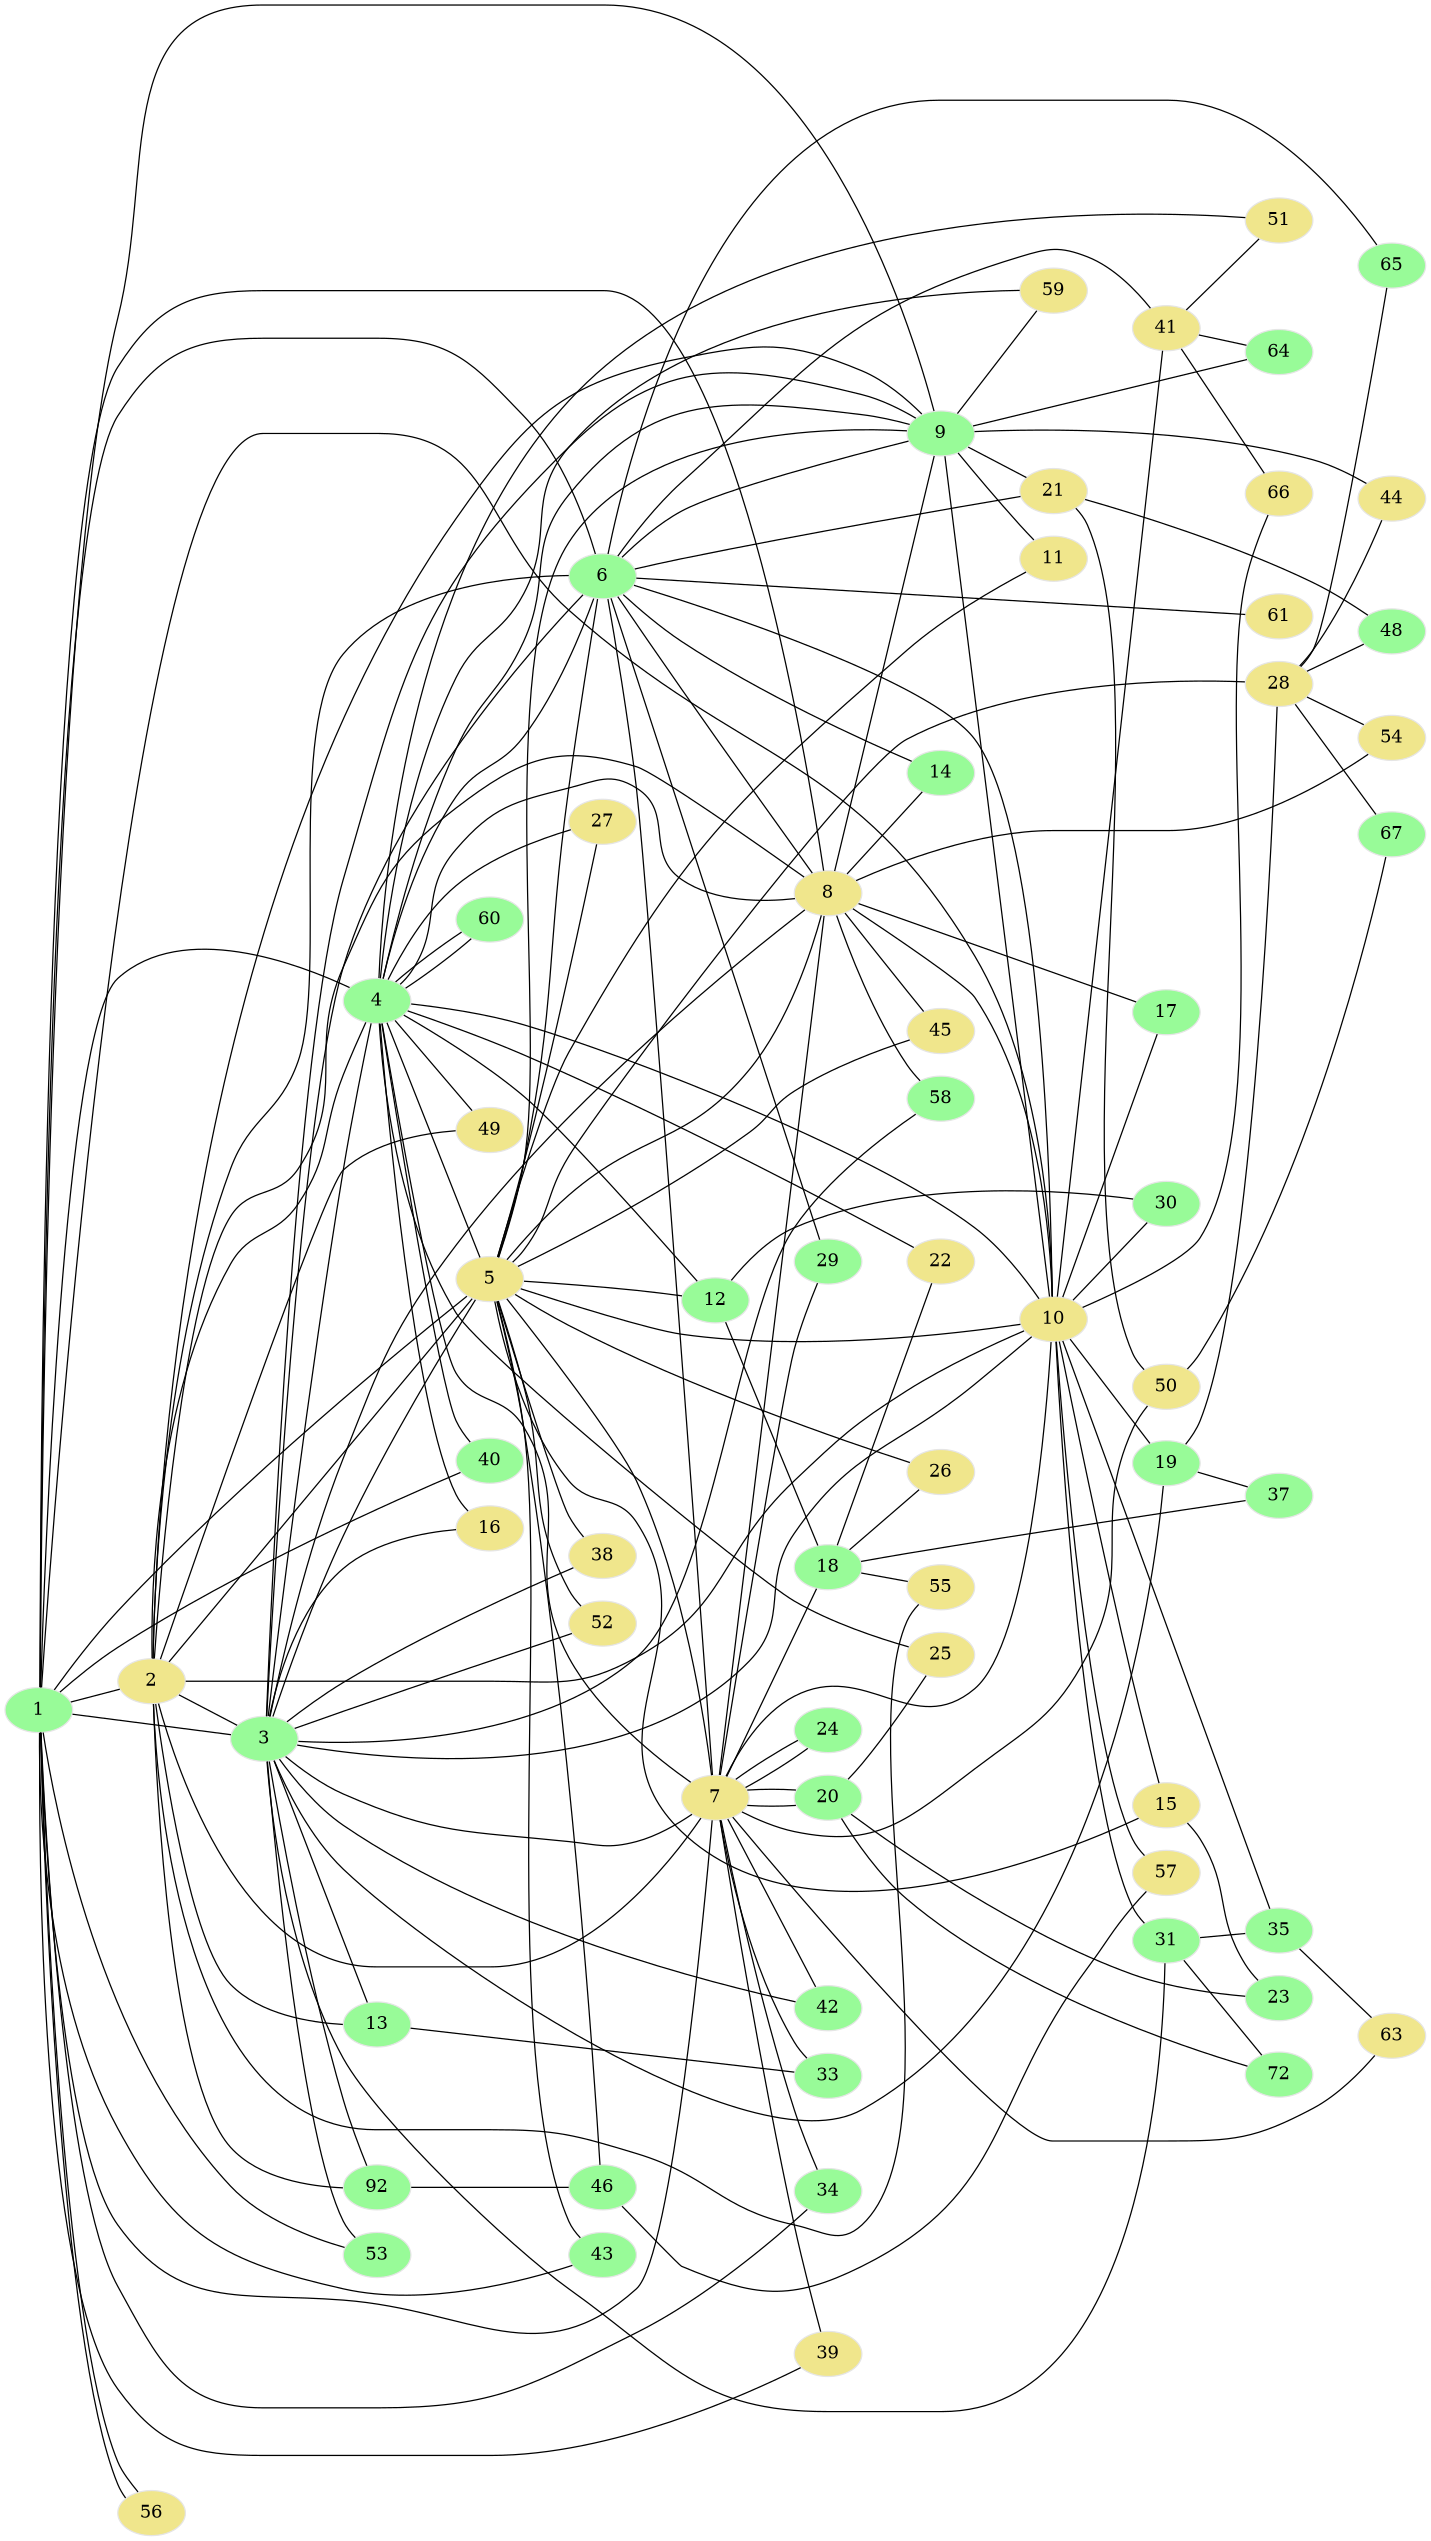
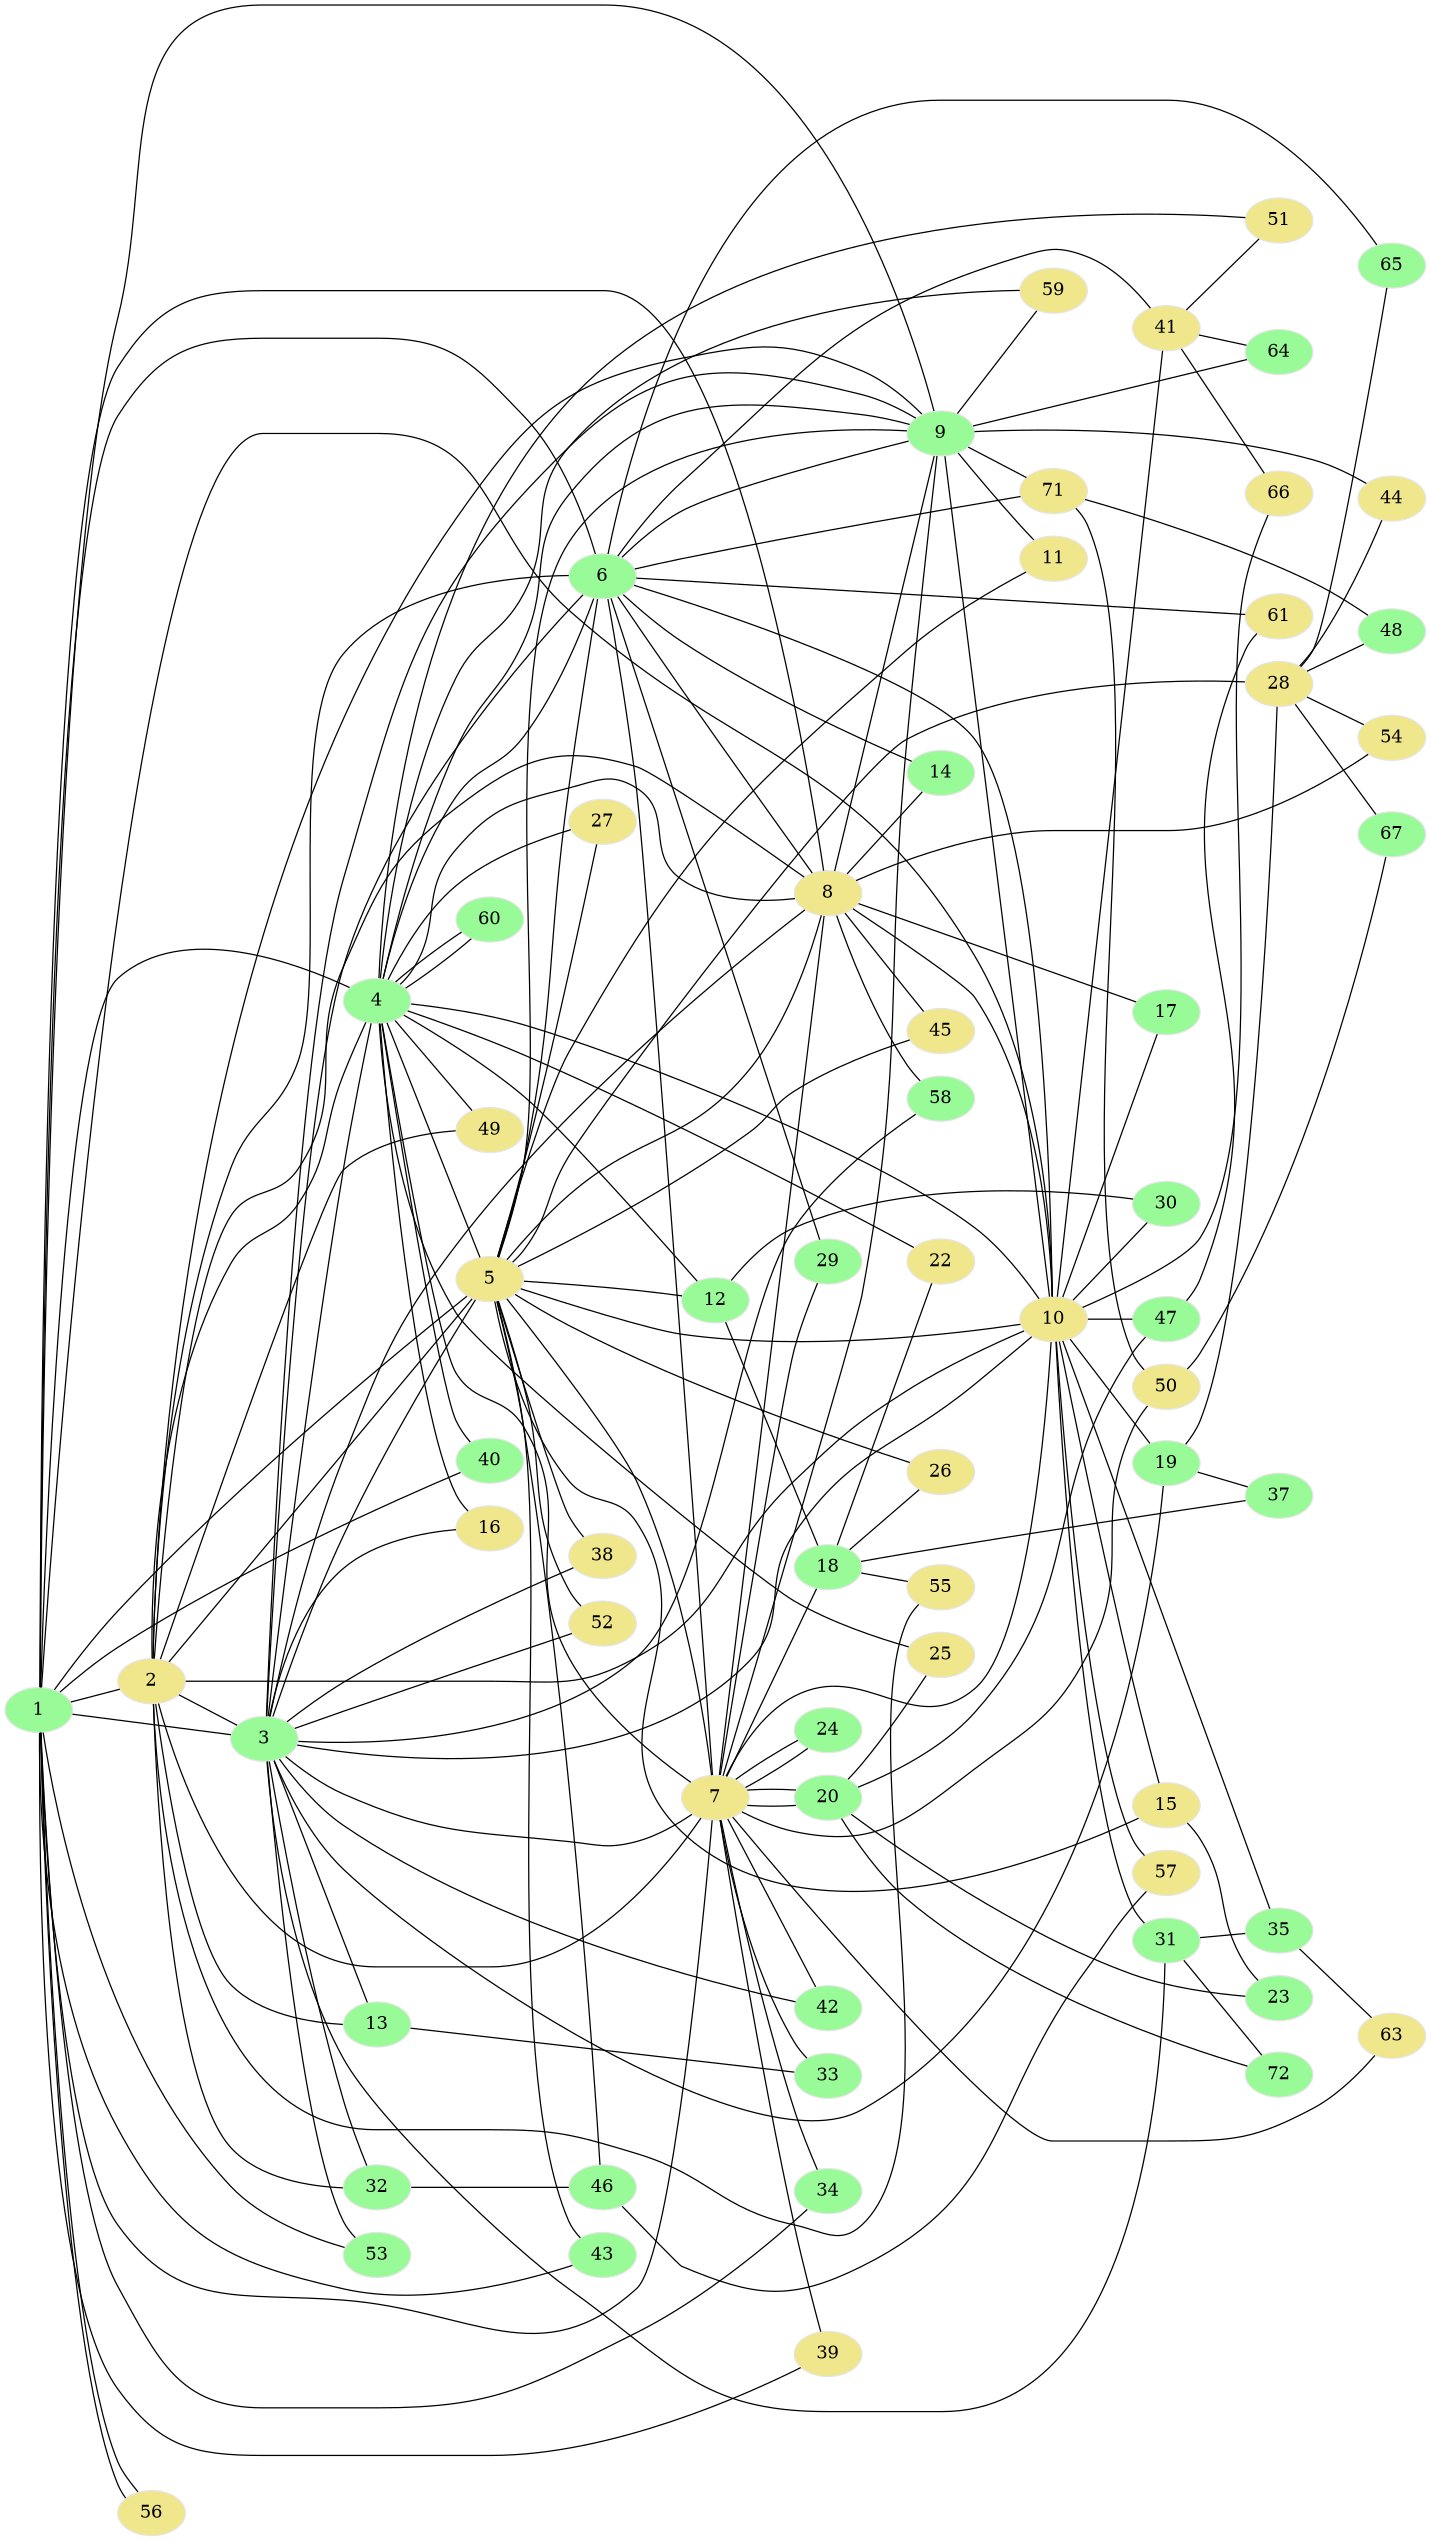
(1054, 491) -> (1054, 491)
none -> (886, 1125)
none -> (1166, 1319)
(377, 2187) -> (377, 2187)
